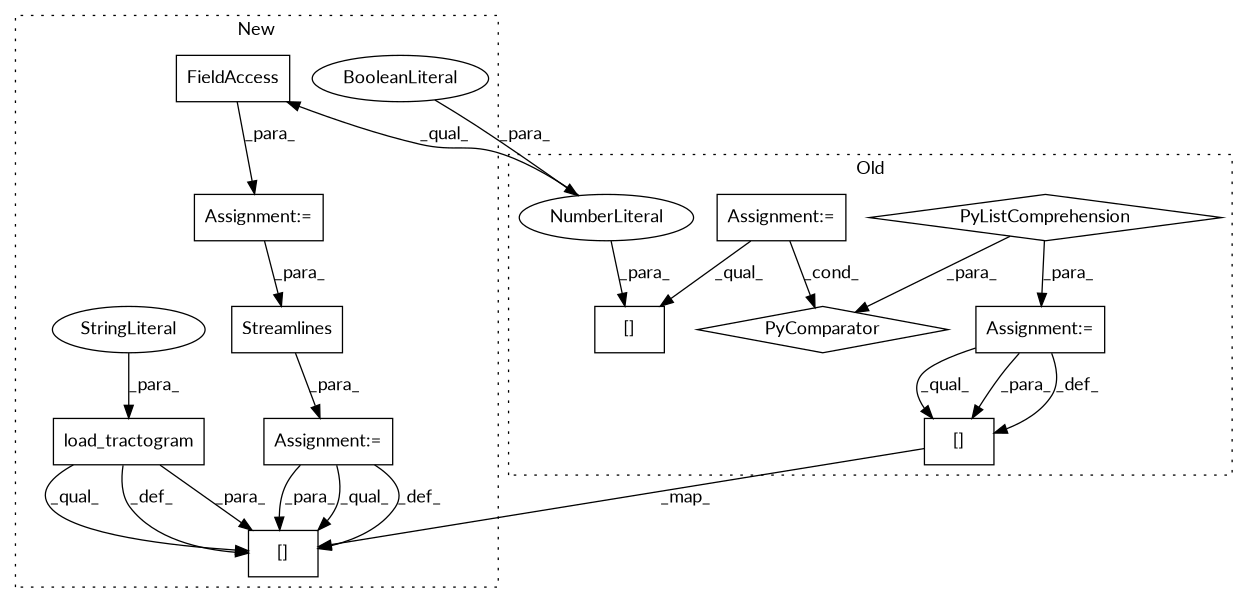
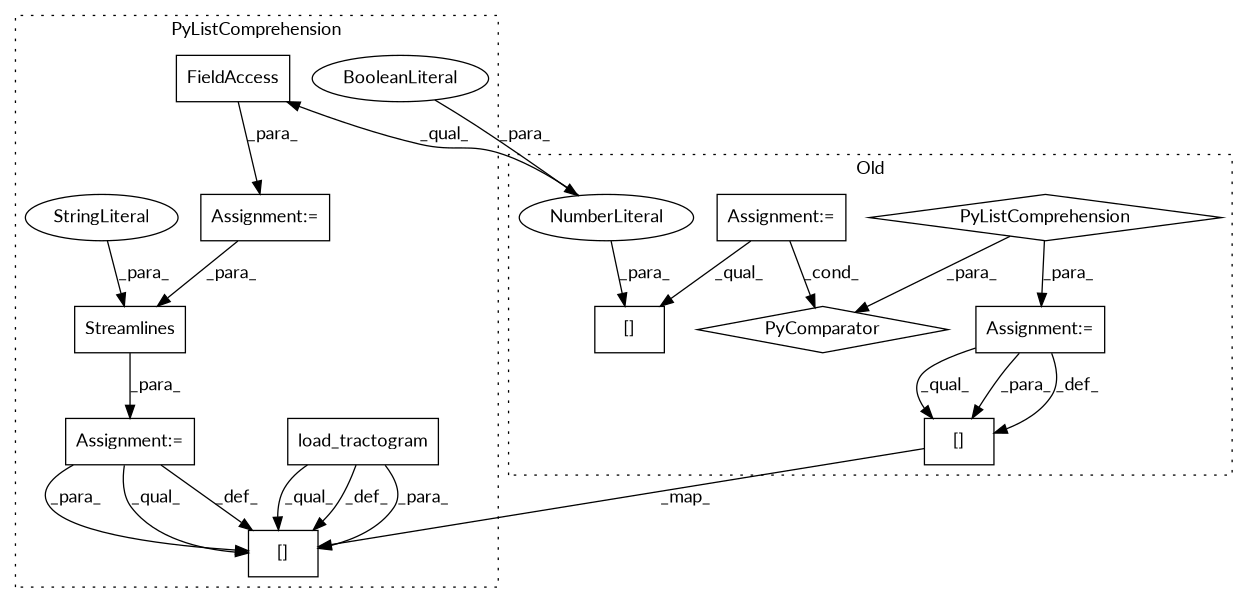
(257, 30) -> (257, 30)
(129, 379) -> (114, 267)
